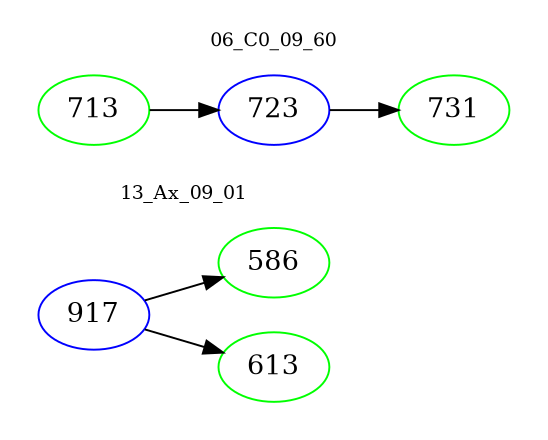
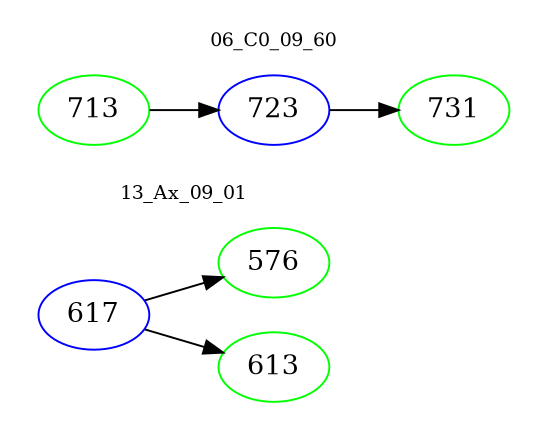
(274, 263) -> (274, 263)
(94, 315) -> (94, 315)
